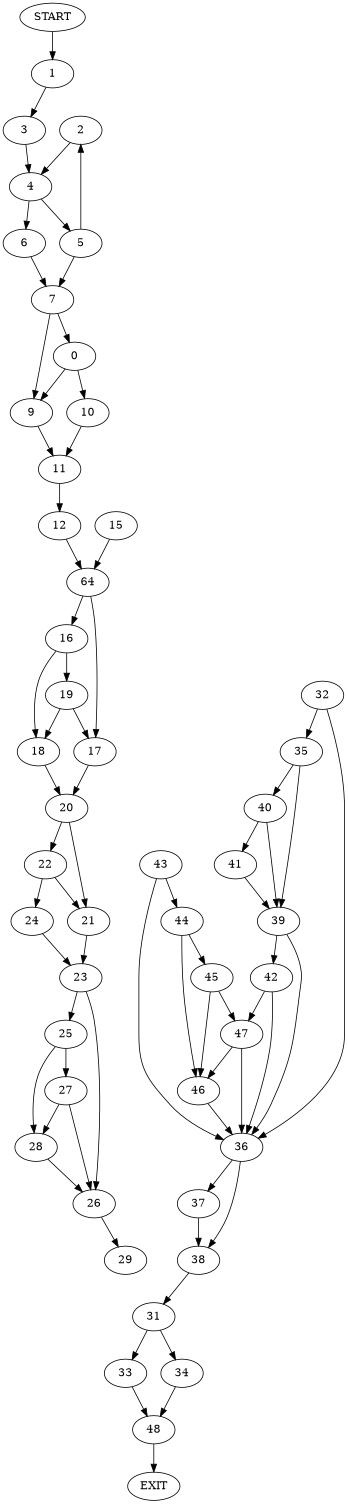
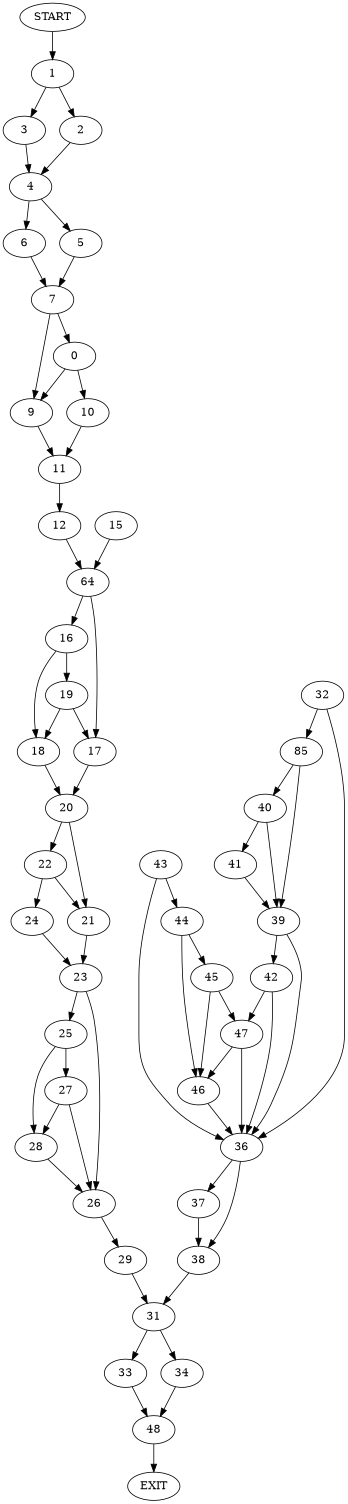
(81, 191) -> (65, 98)
(301, 752) -> (301, 752)
none -> (138, 1285)
